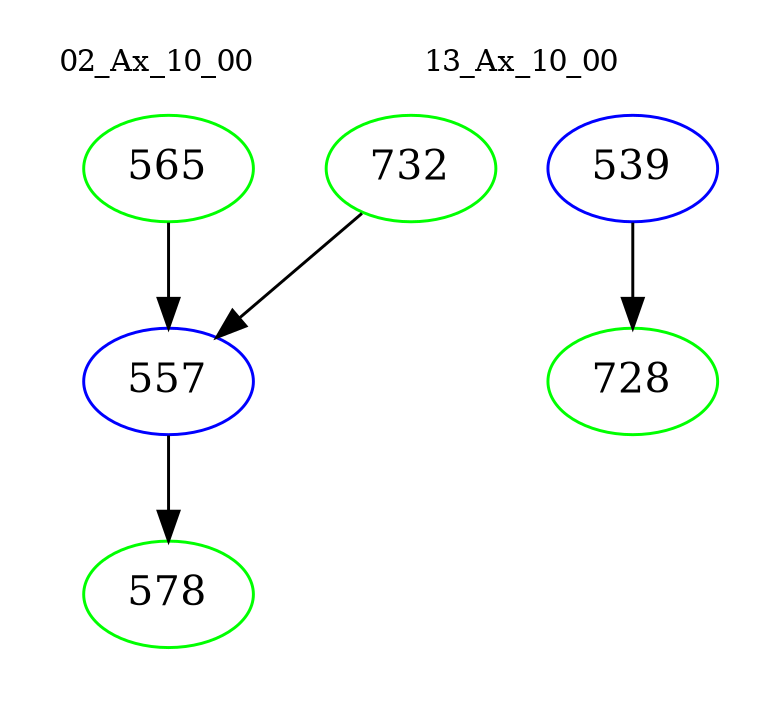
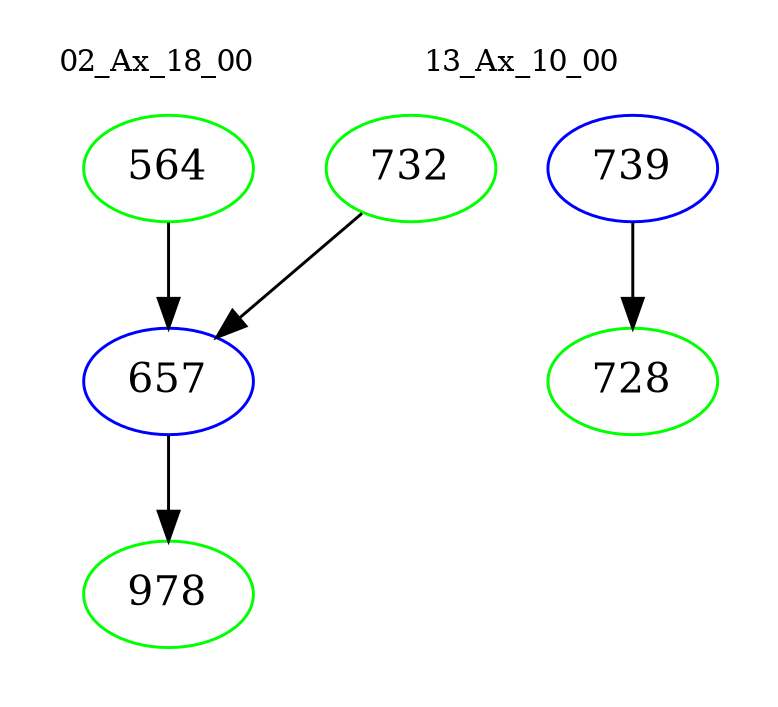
(157, 64) -> (157, 64)
(169, 169) -> (169, 169)
(633, 169) -> (633, 169)
(169, 381) -> (169, 381)
(169, 594) -> (169, 594)
